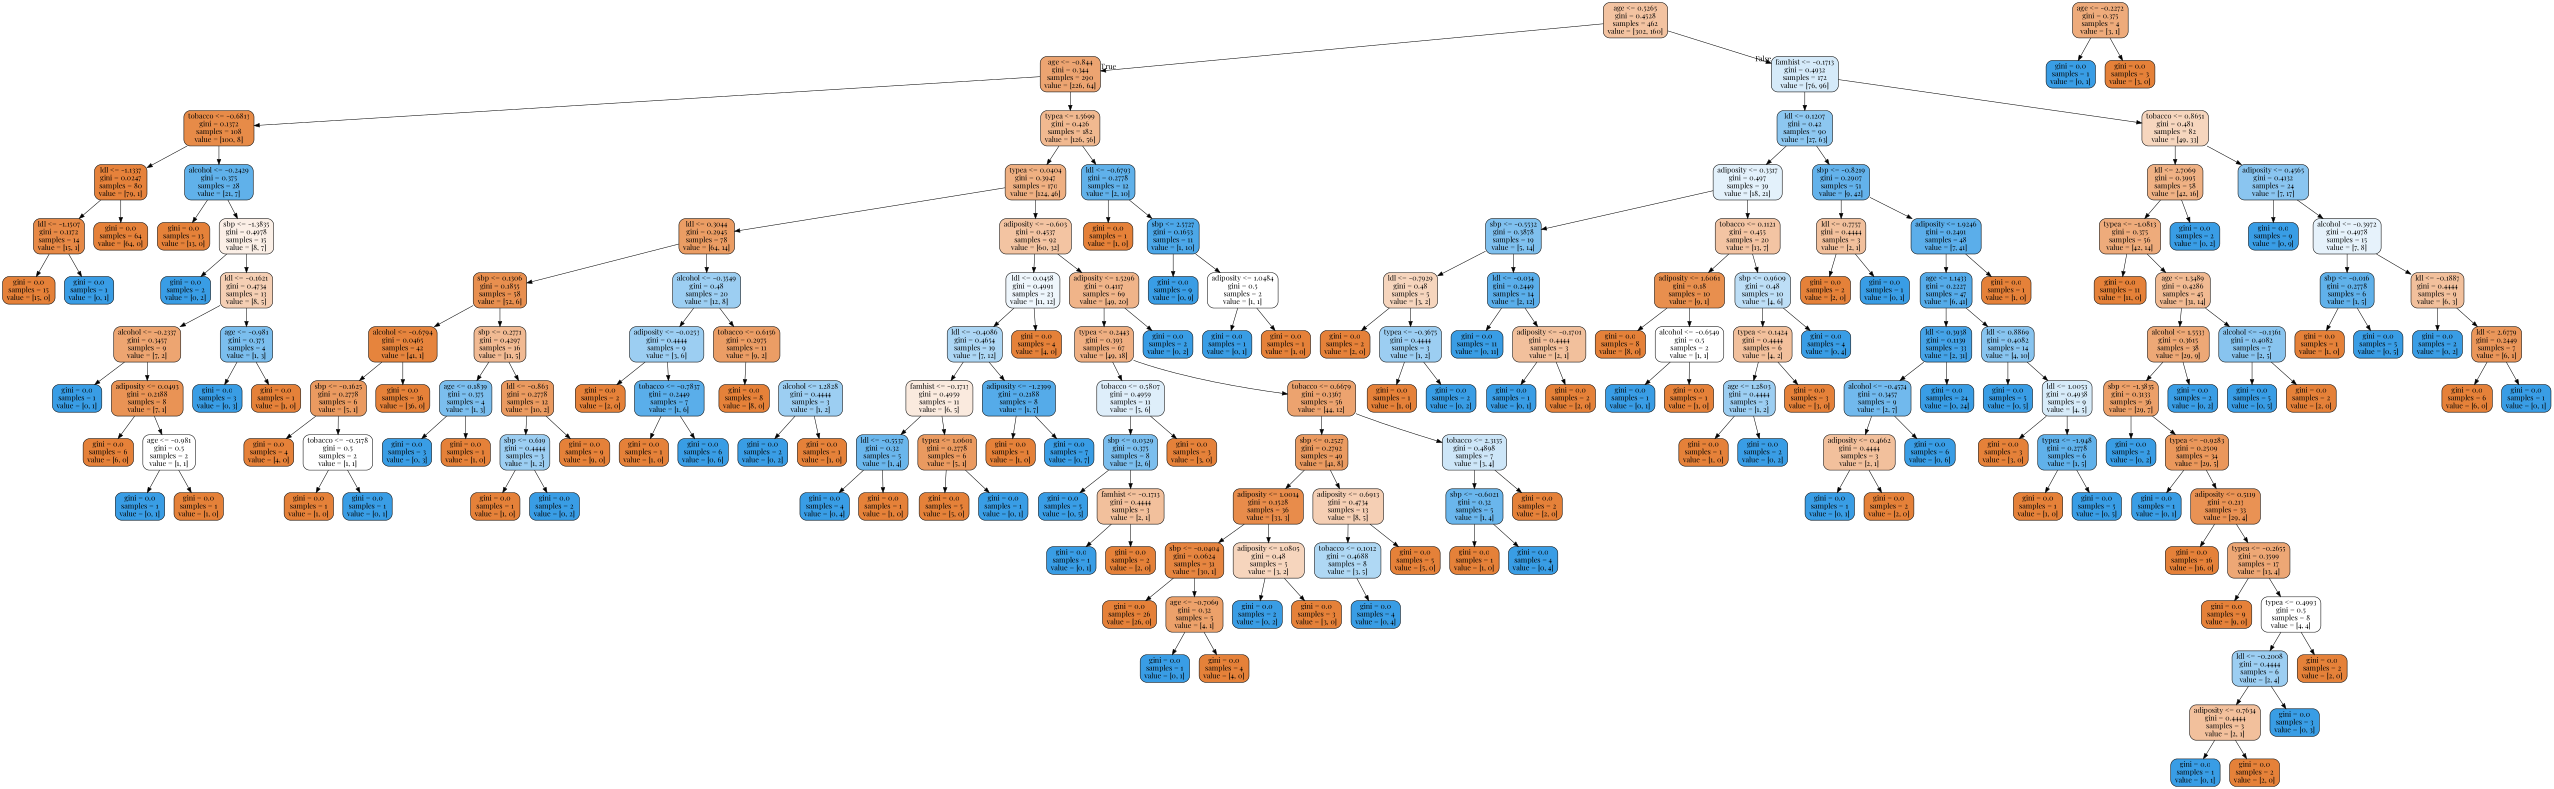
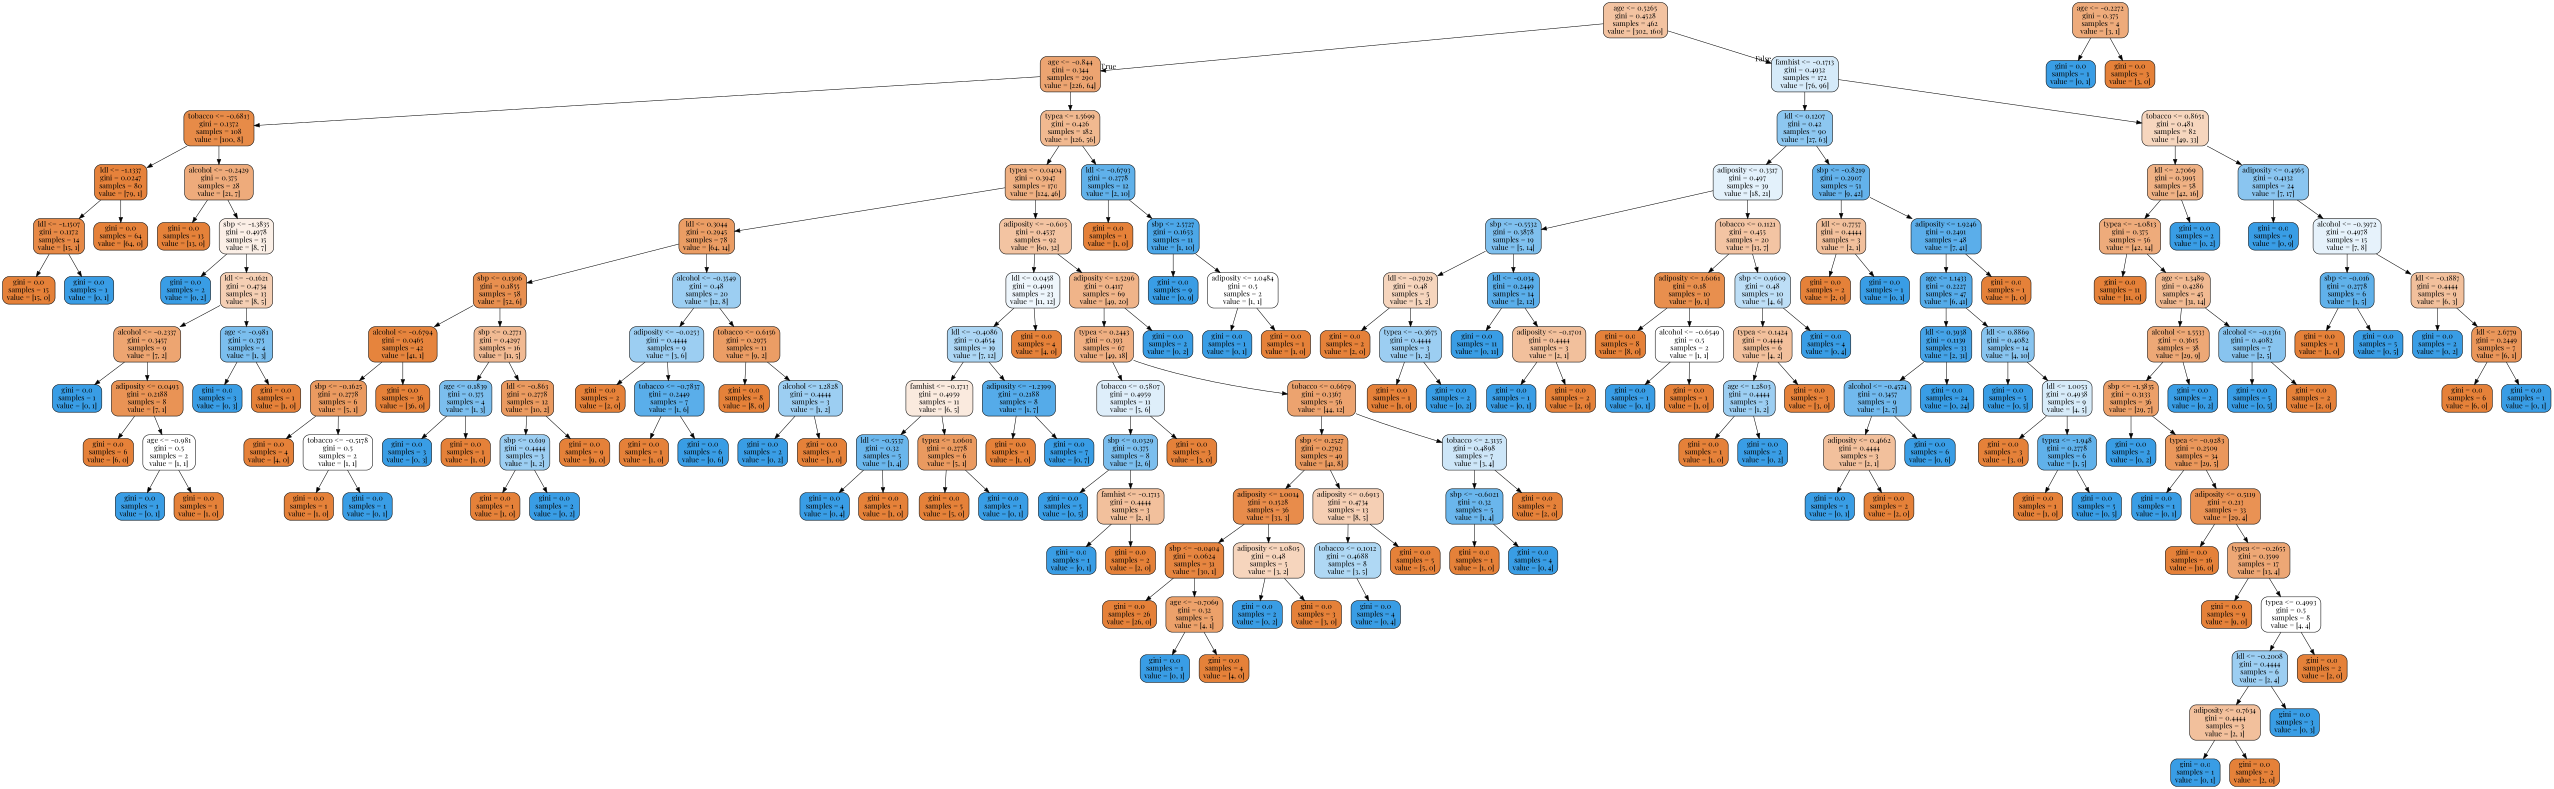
(219, 182) -> (219, 182)
none -> (777, 370)
